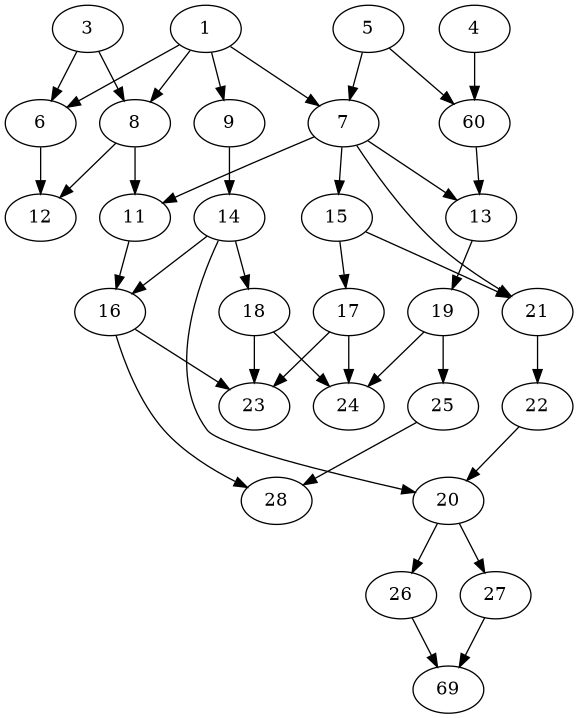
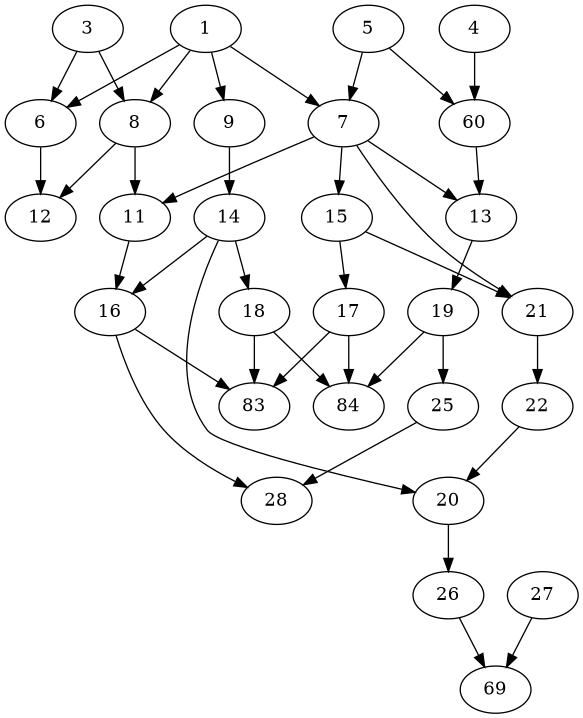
(254, 406) -> (254, 406)
(349, 406) -> (349, 406)
(469, 542) -> none
